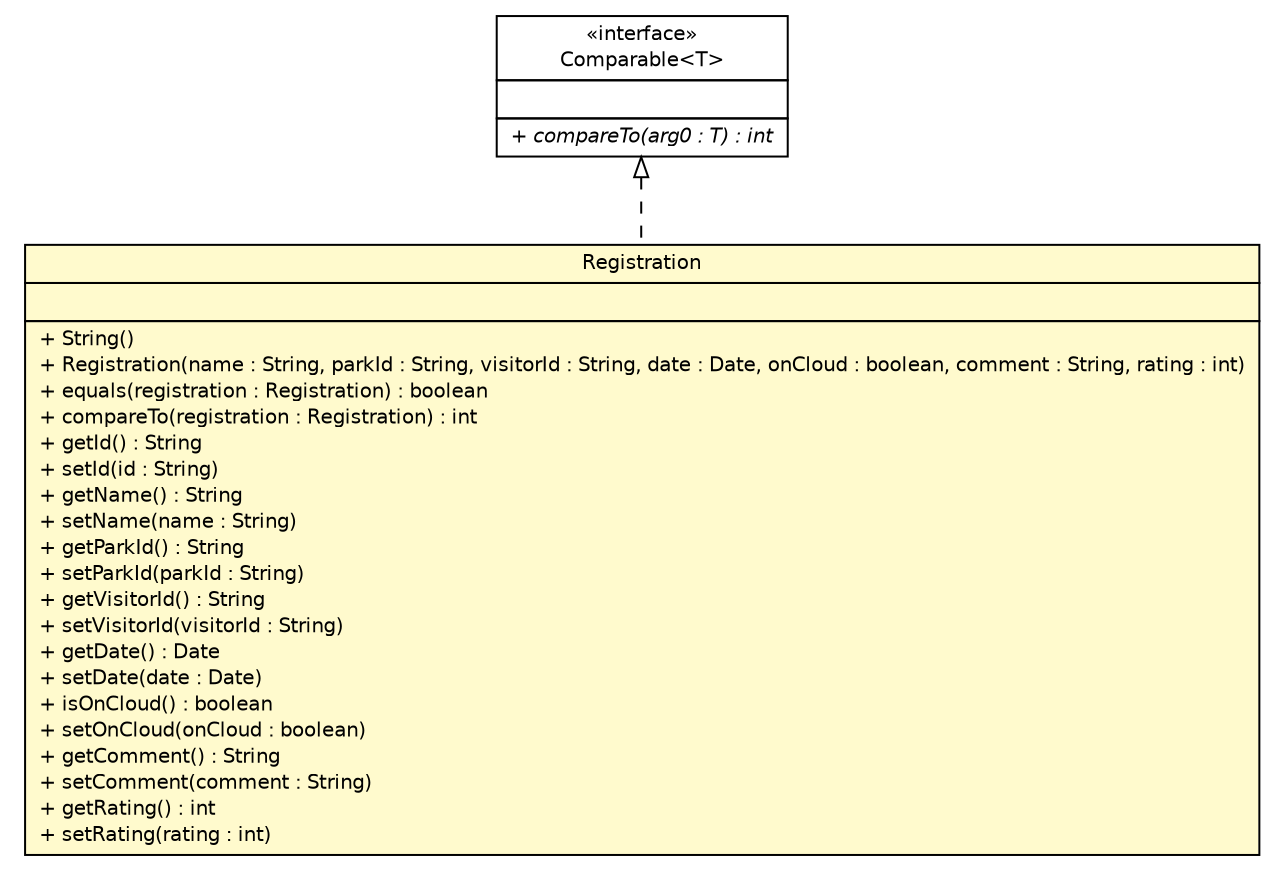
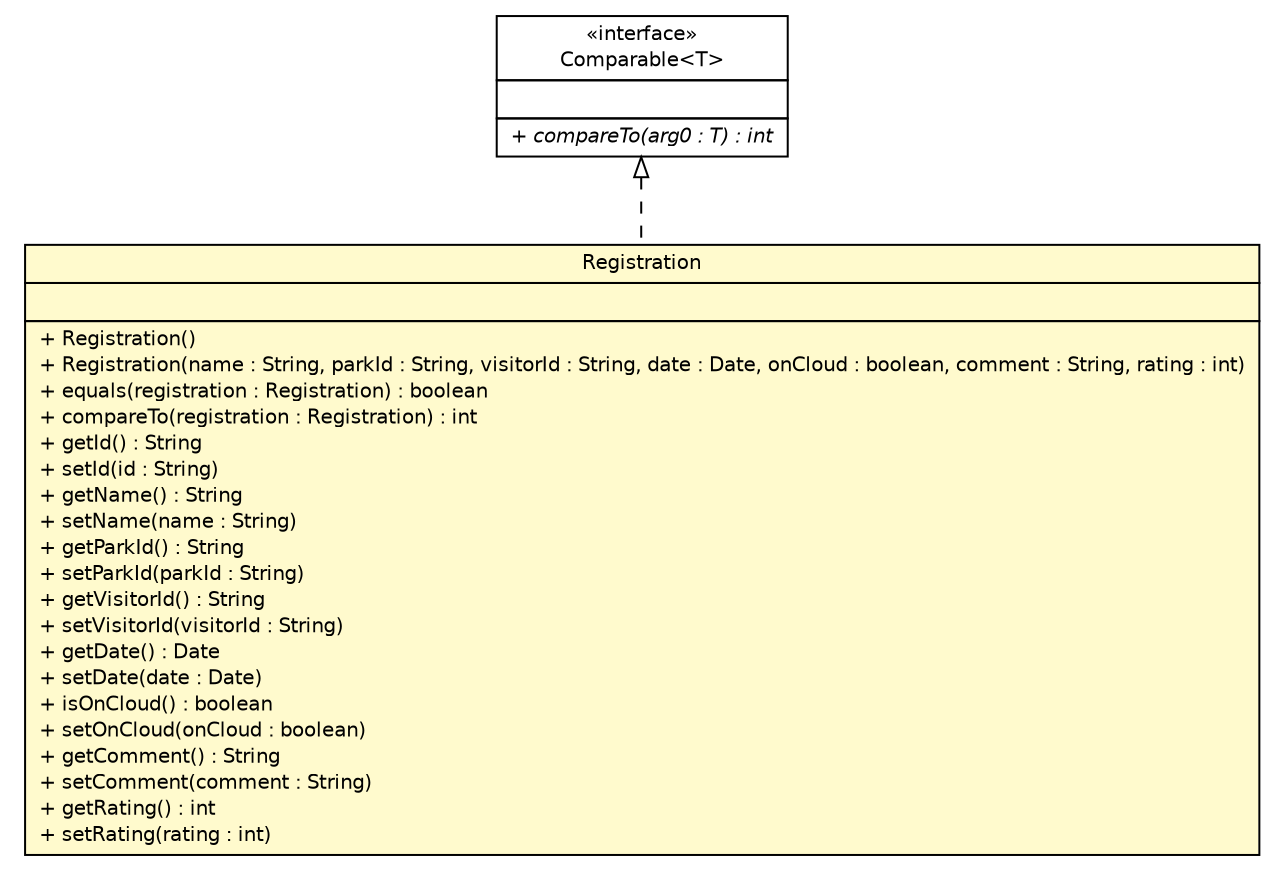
(87, 339) -> (118, 339)
